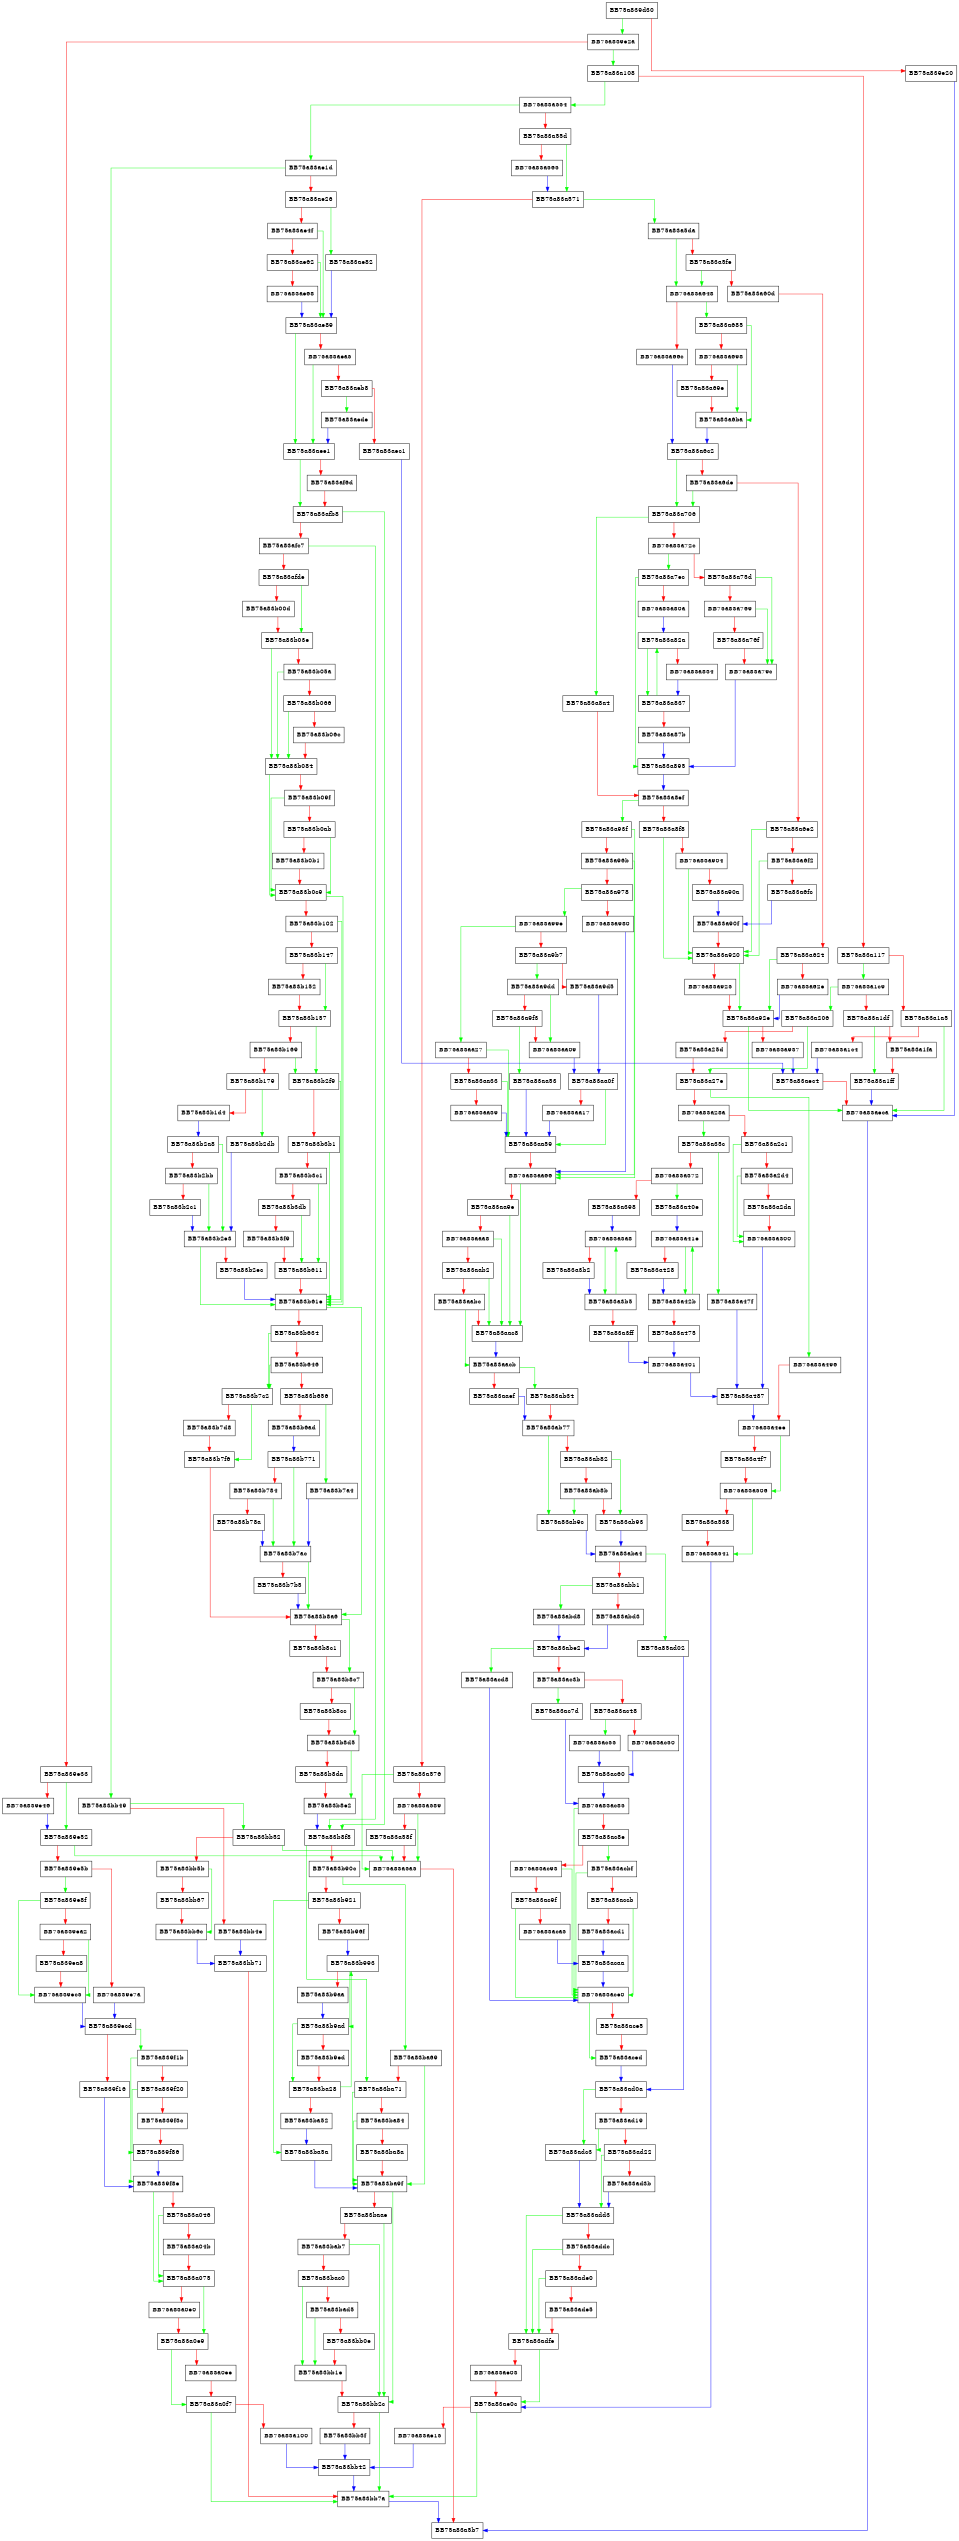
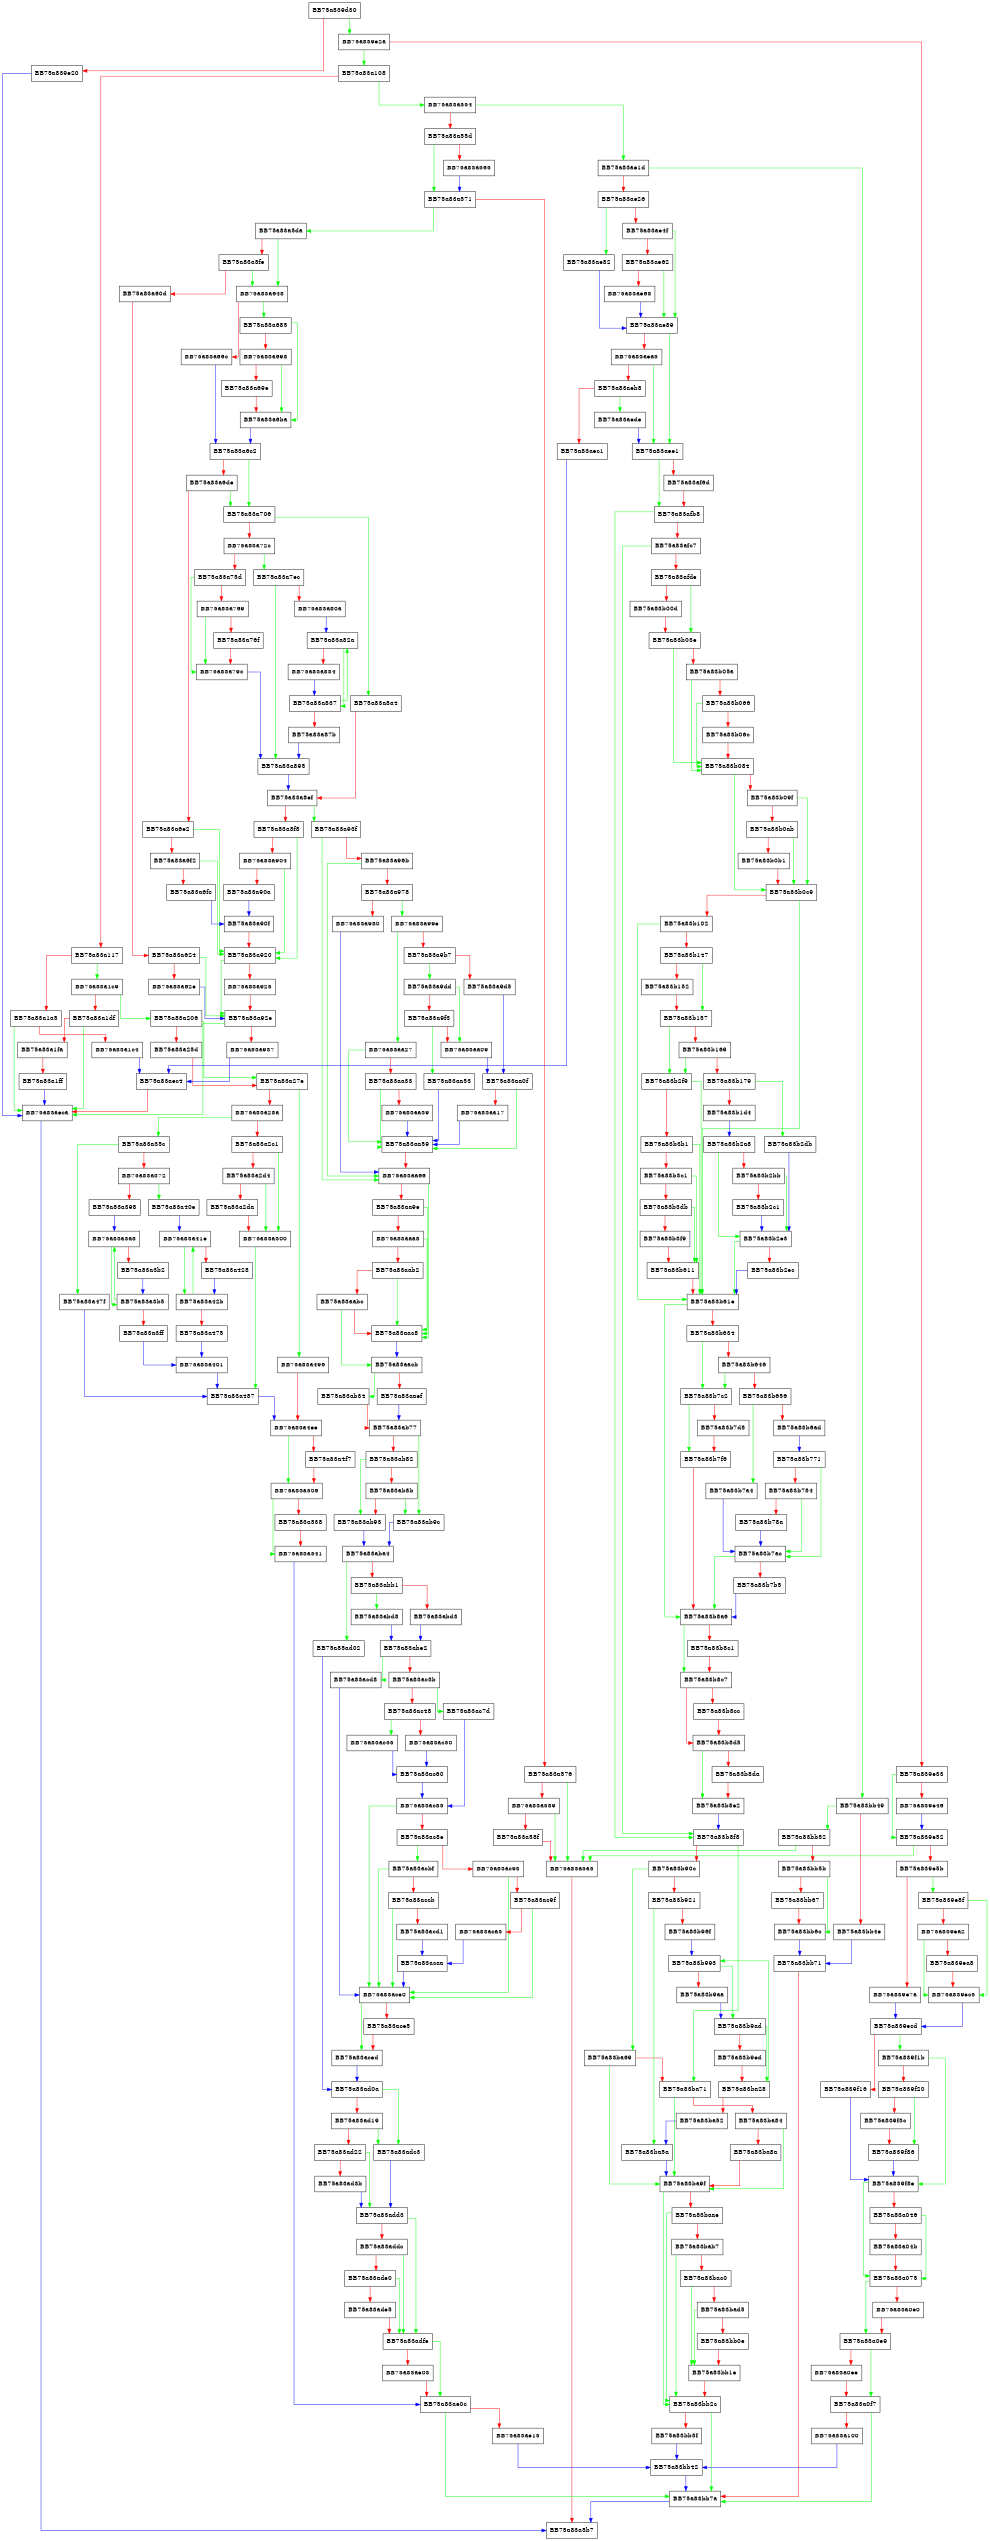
(874, 1048) -> (83, 1071)
(763, 1316) -> (256, 1316)
(355, 1709) -> (687, 1716)
